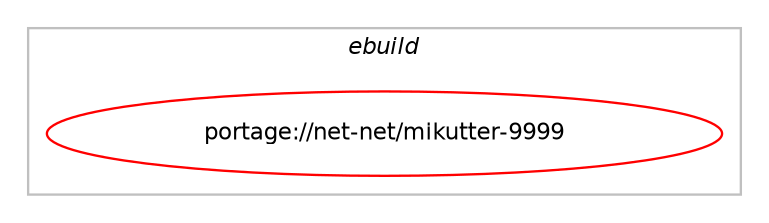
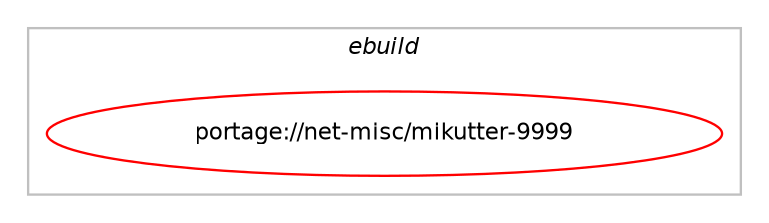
(384, 134) -> (384, 134)
